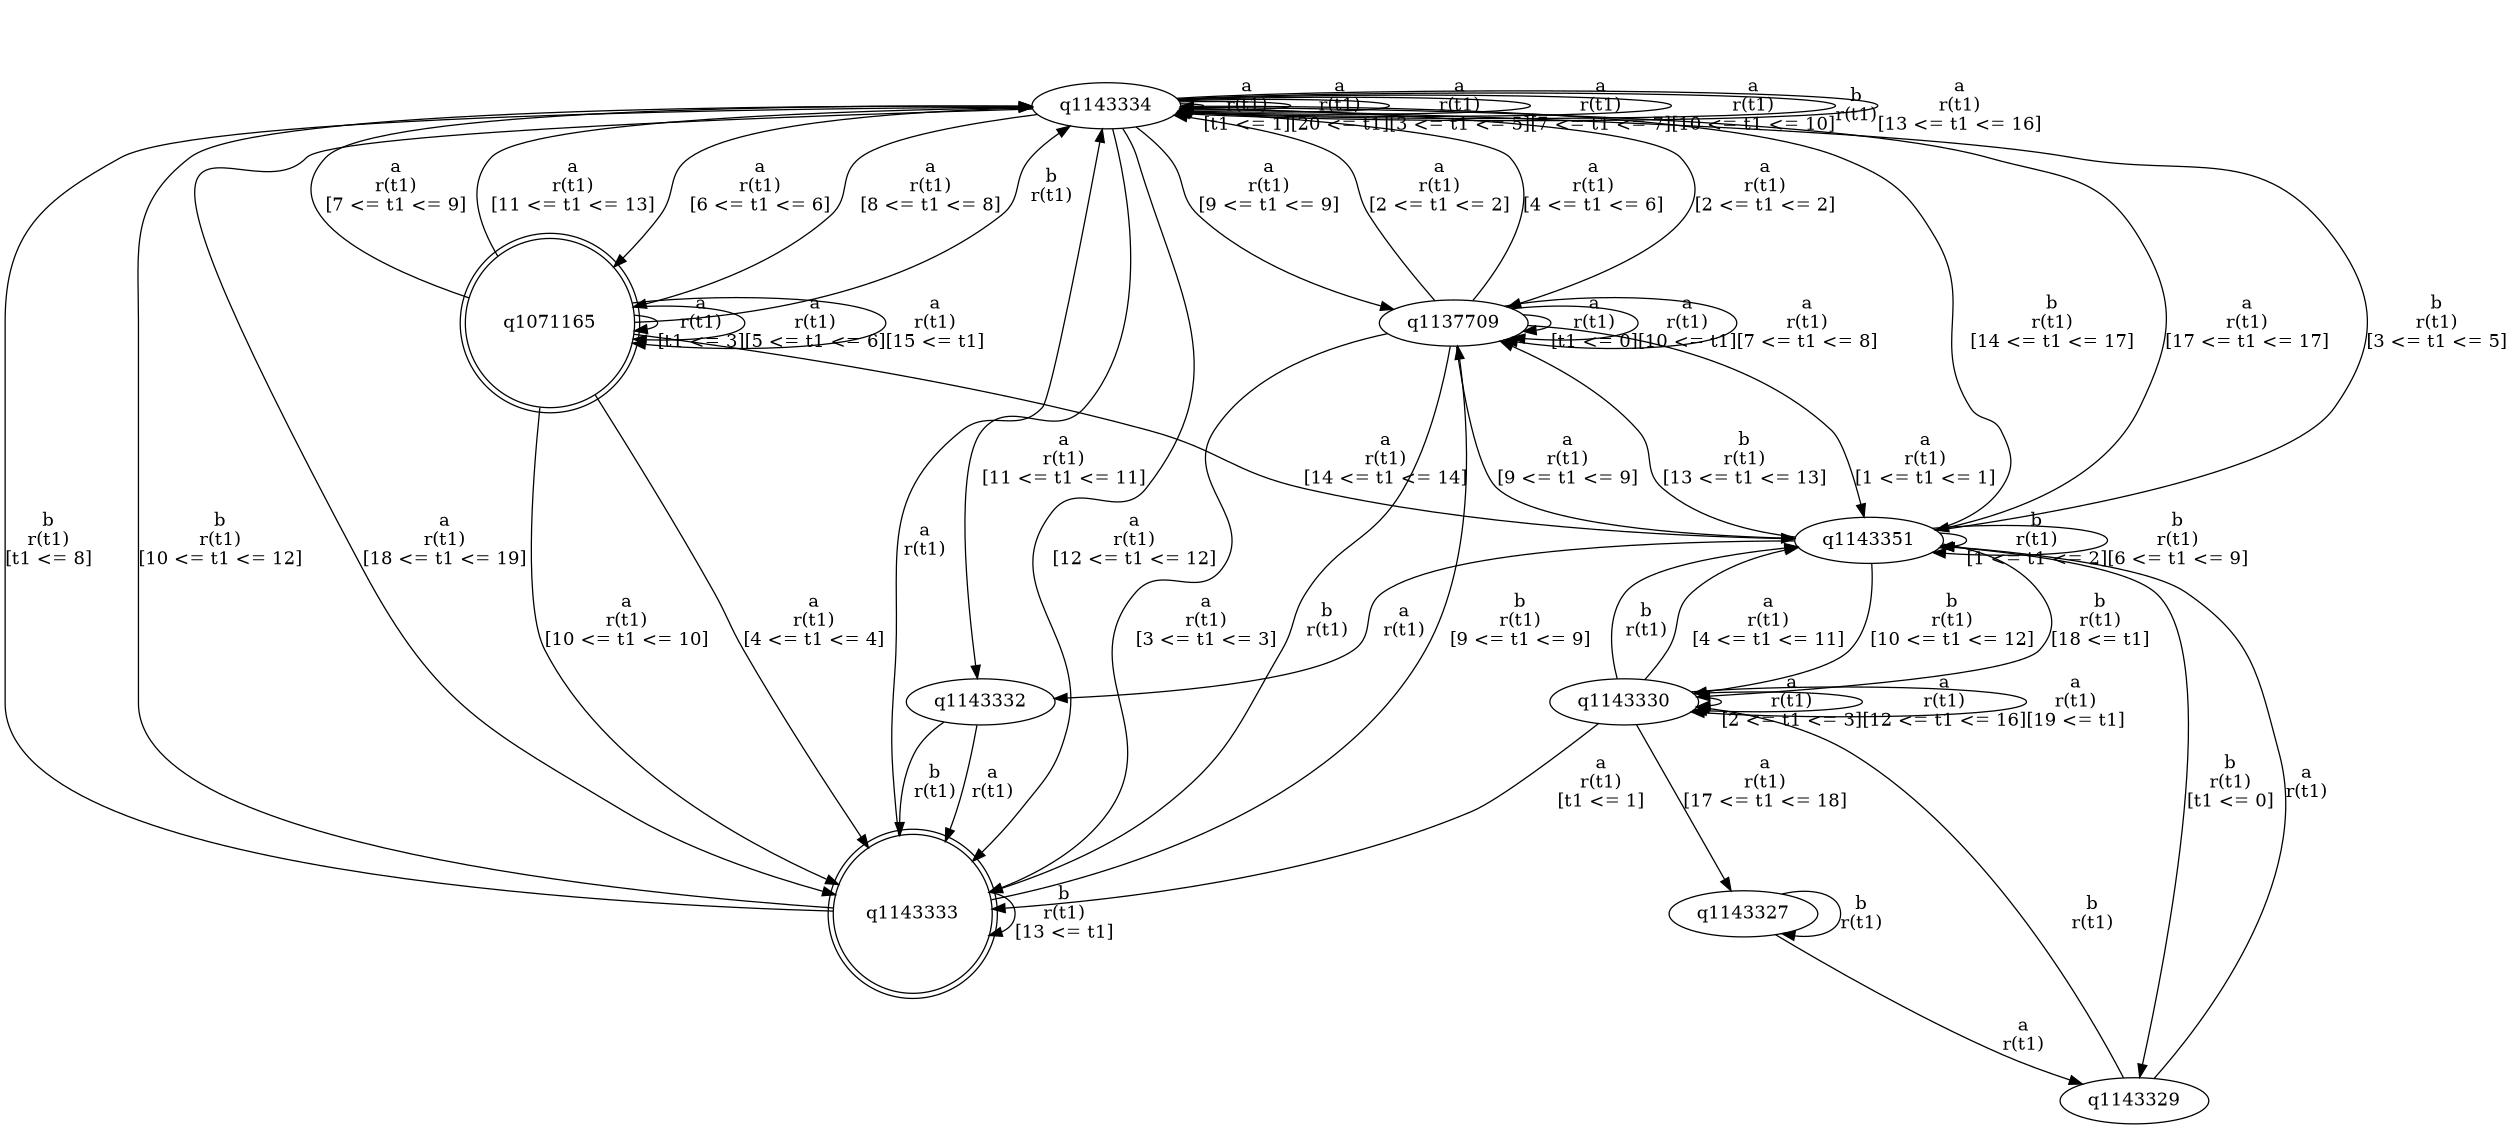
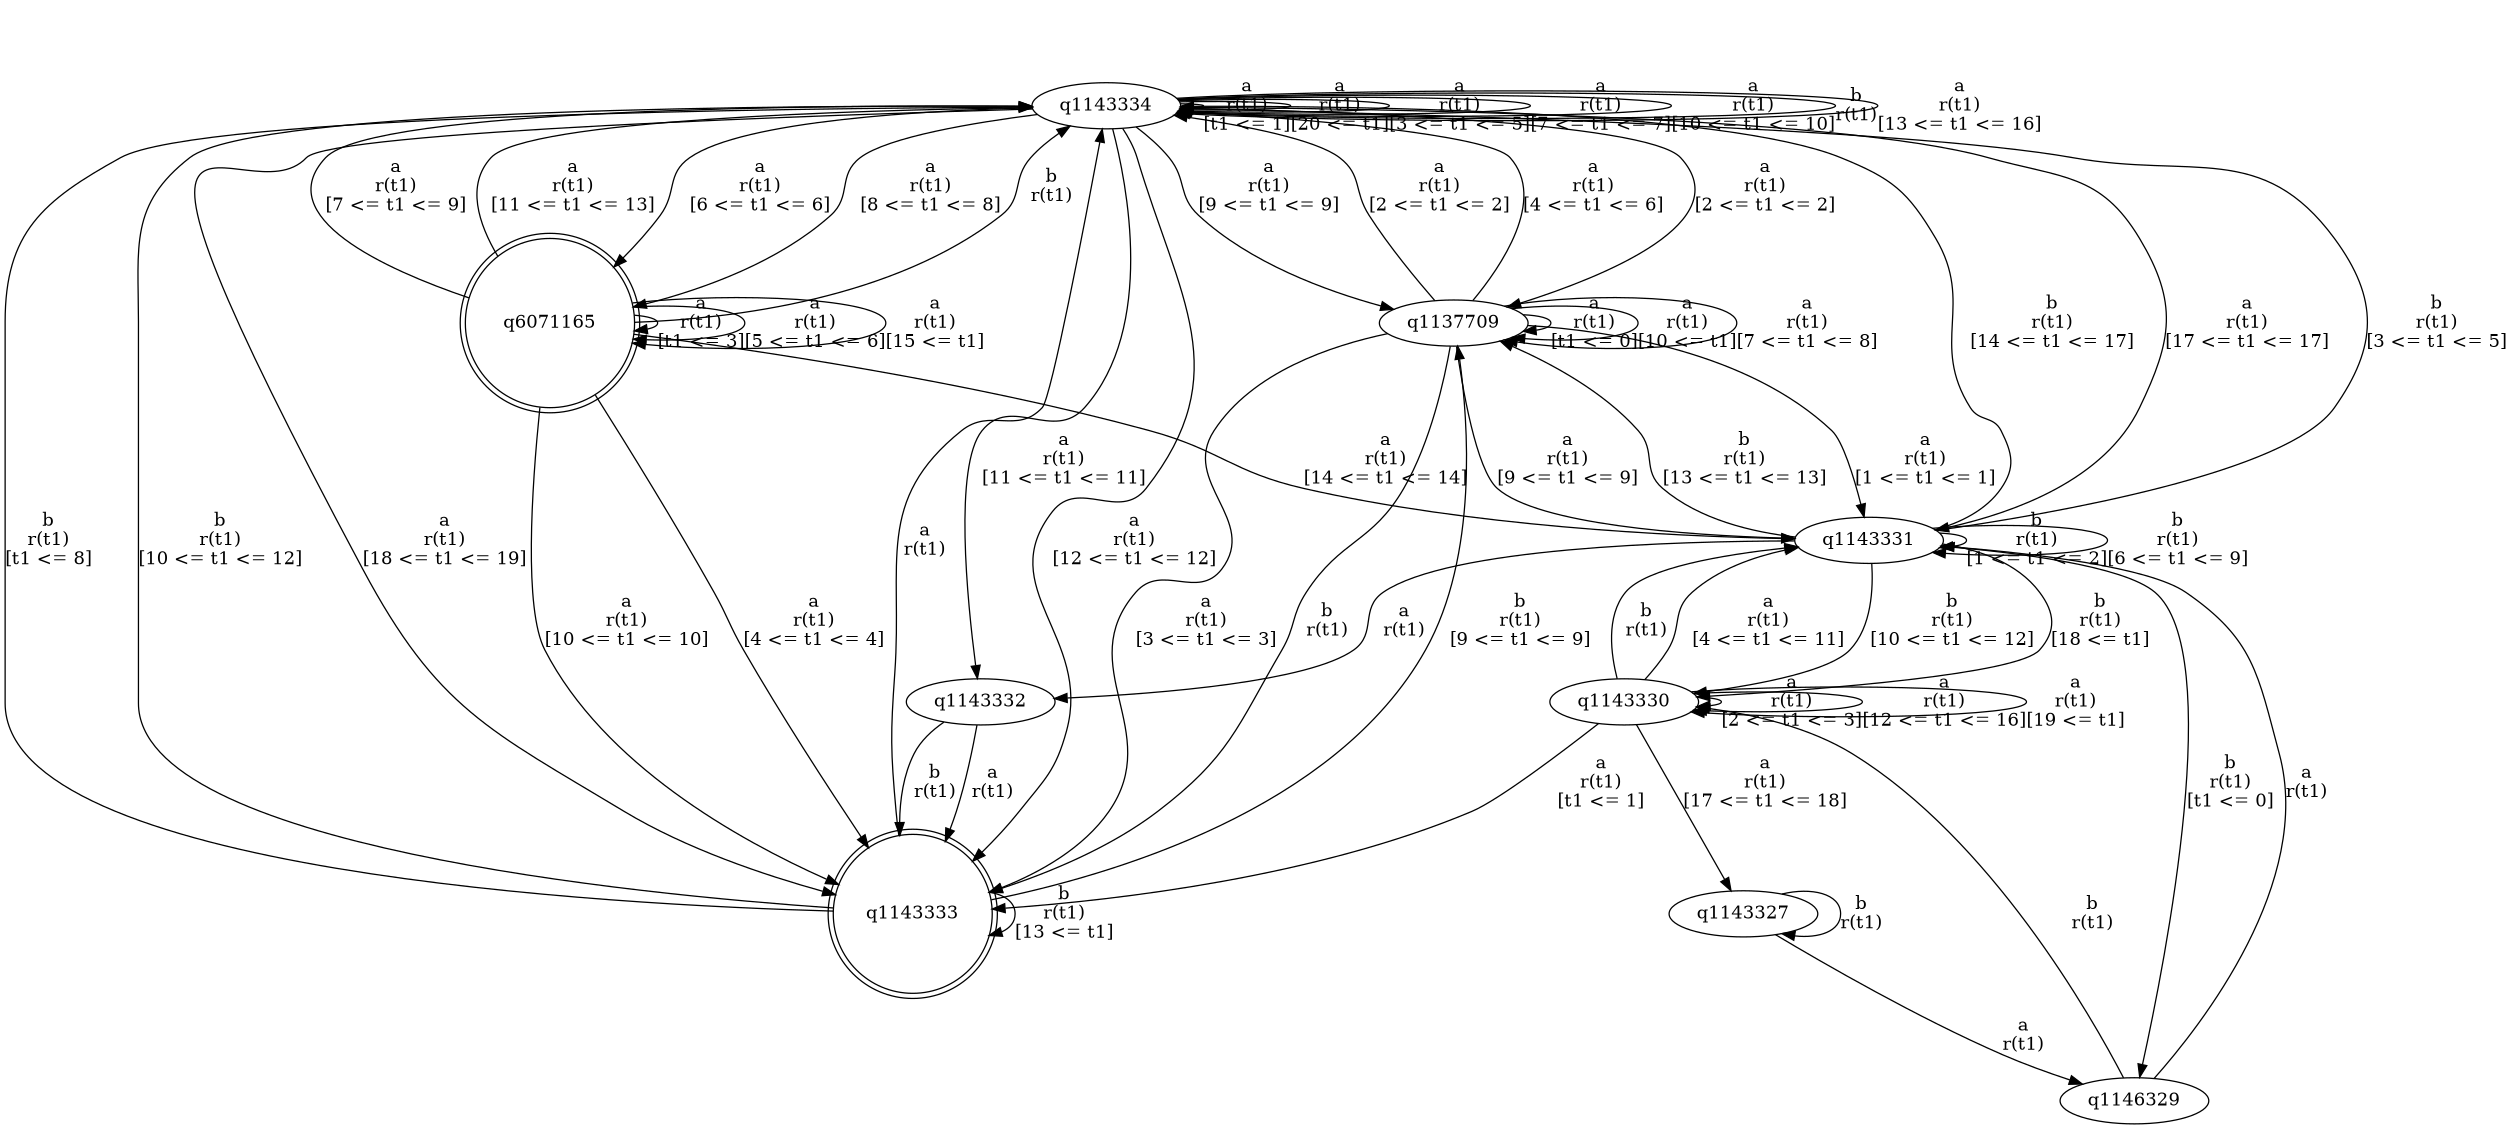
(550, 323) -> (550, 323)
(1869, 540) -> (1869, 540)
(2134, 1101) -> (2134, 1101)
